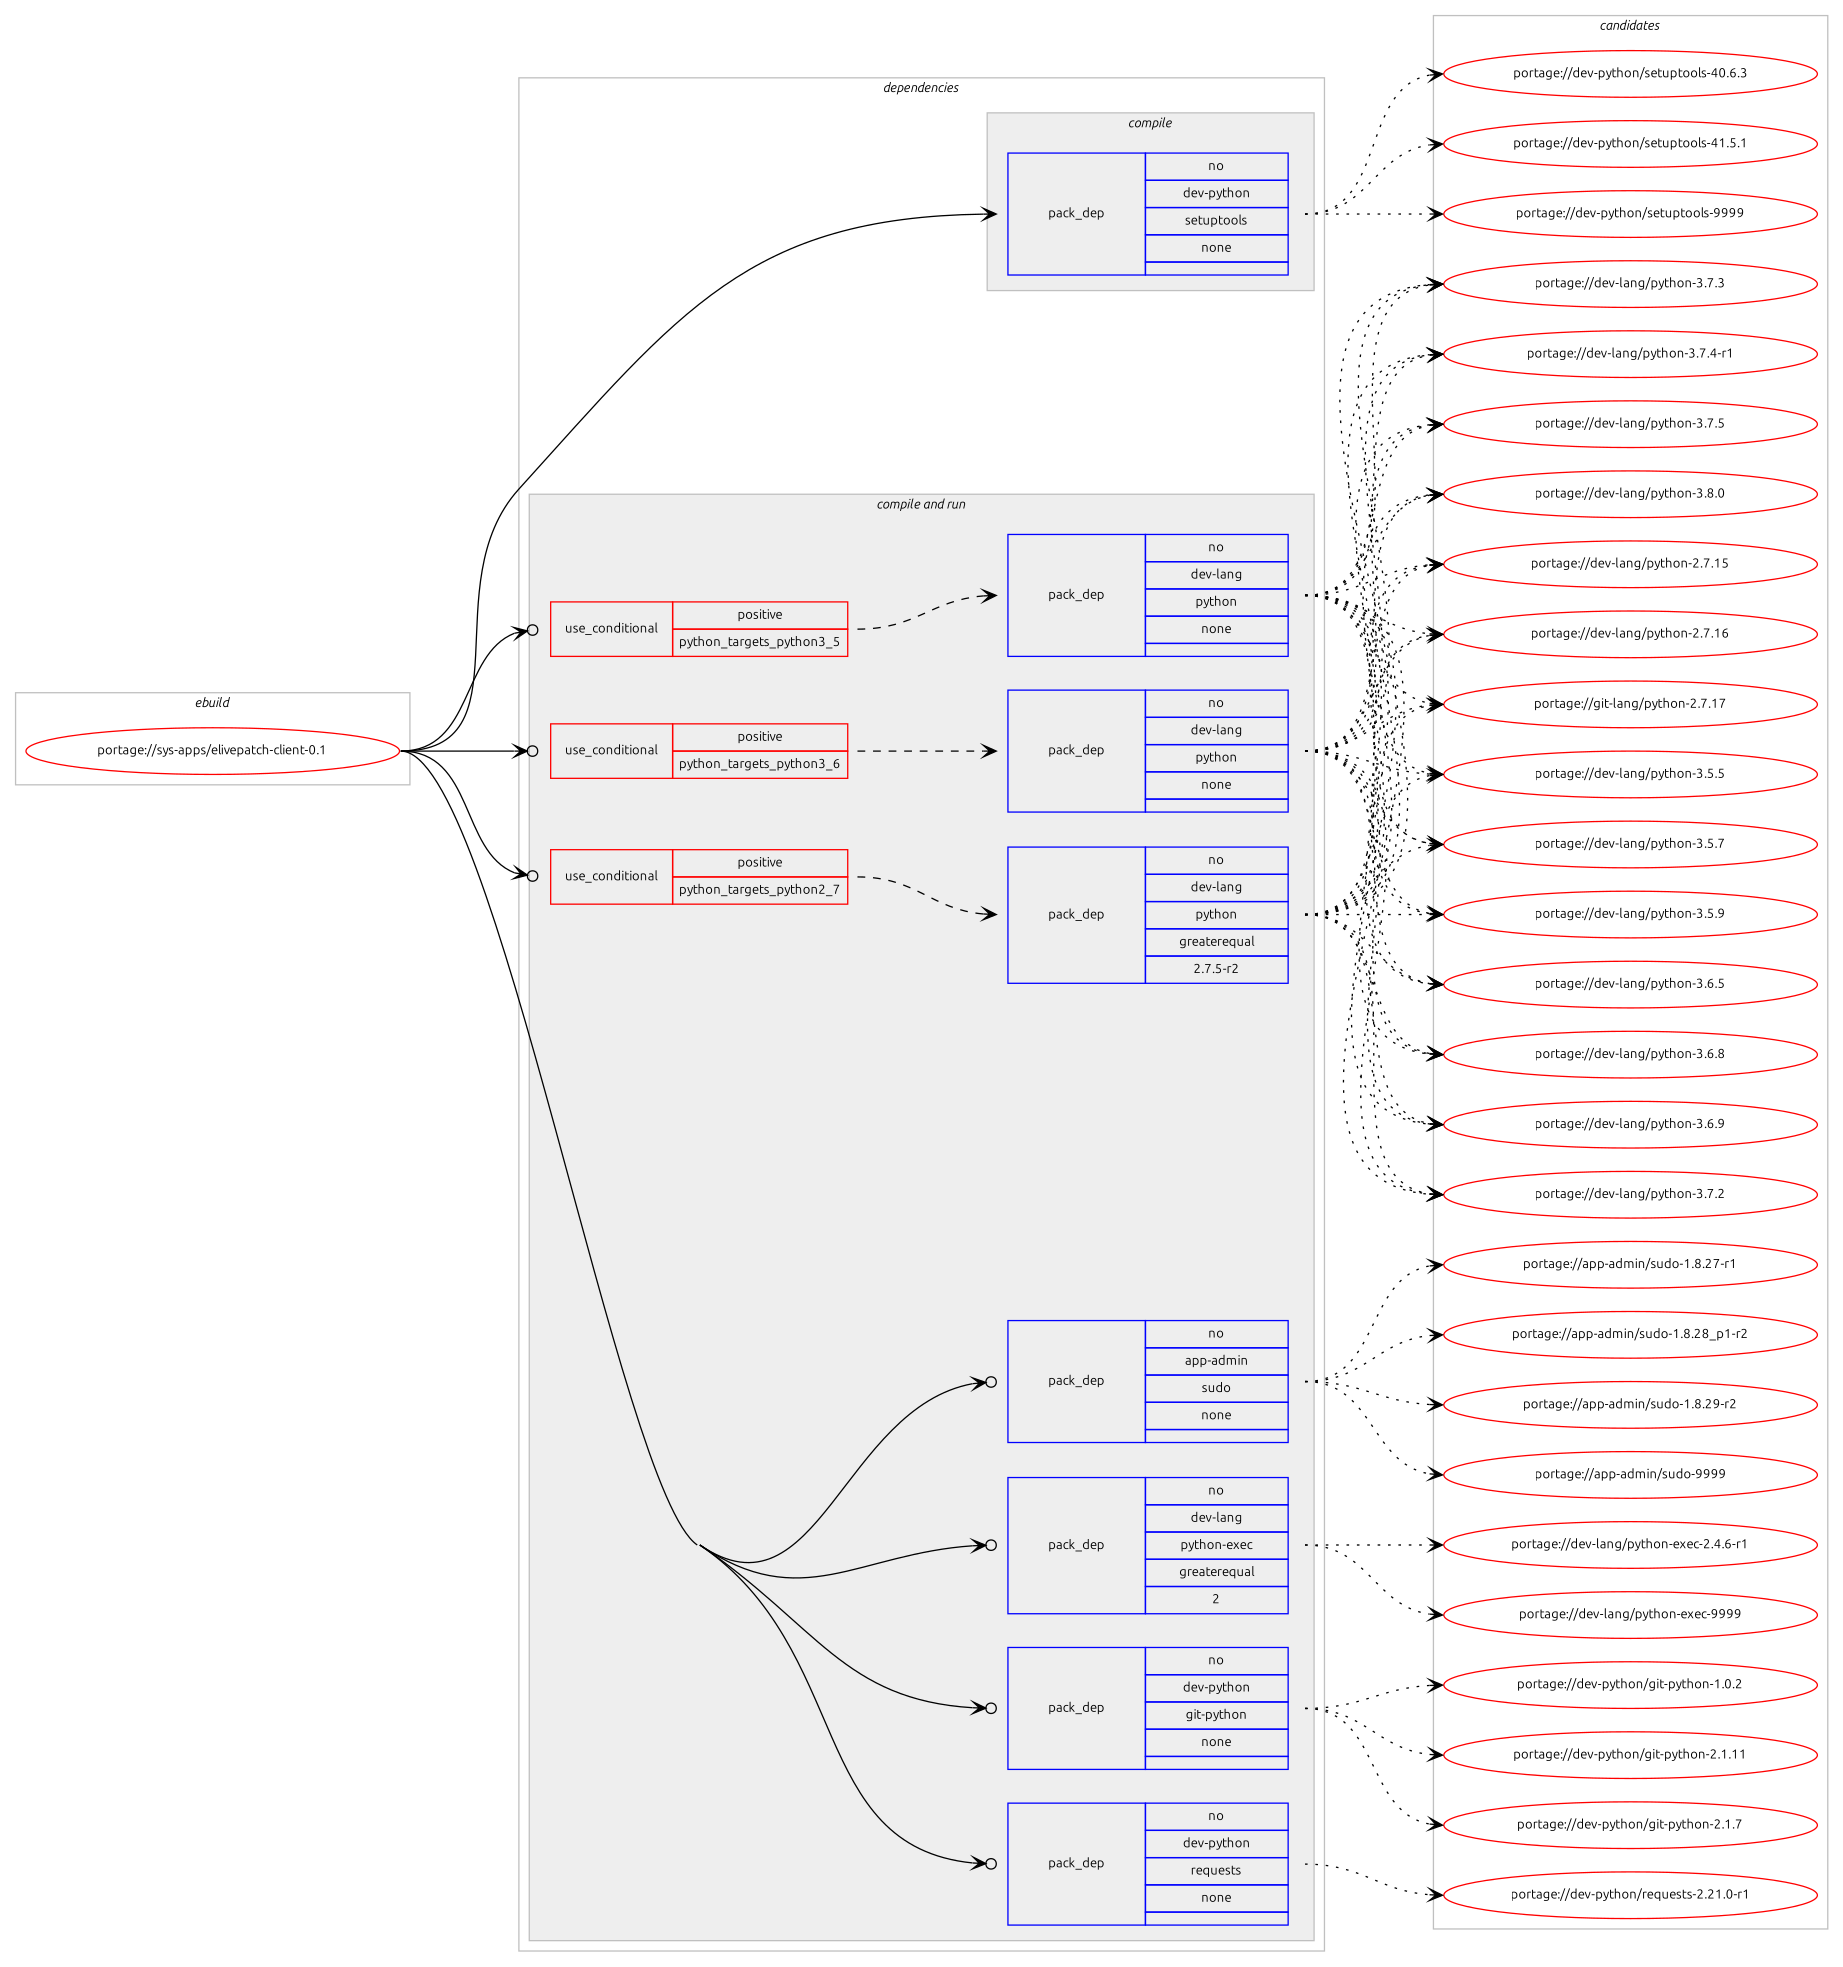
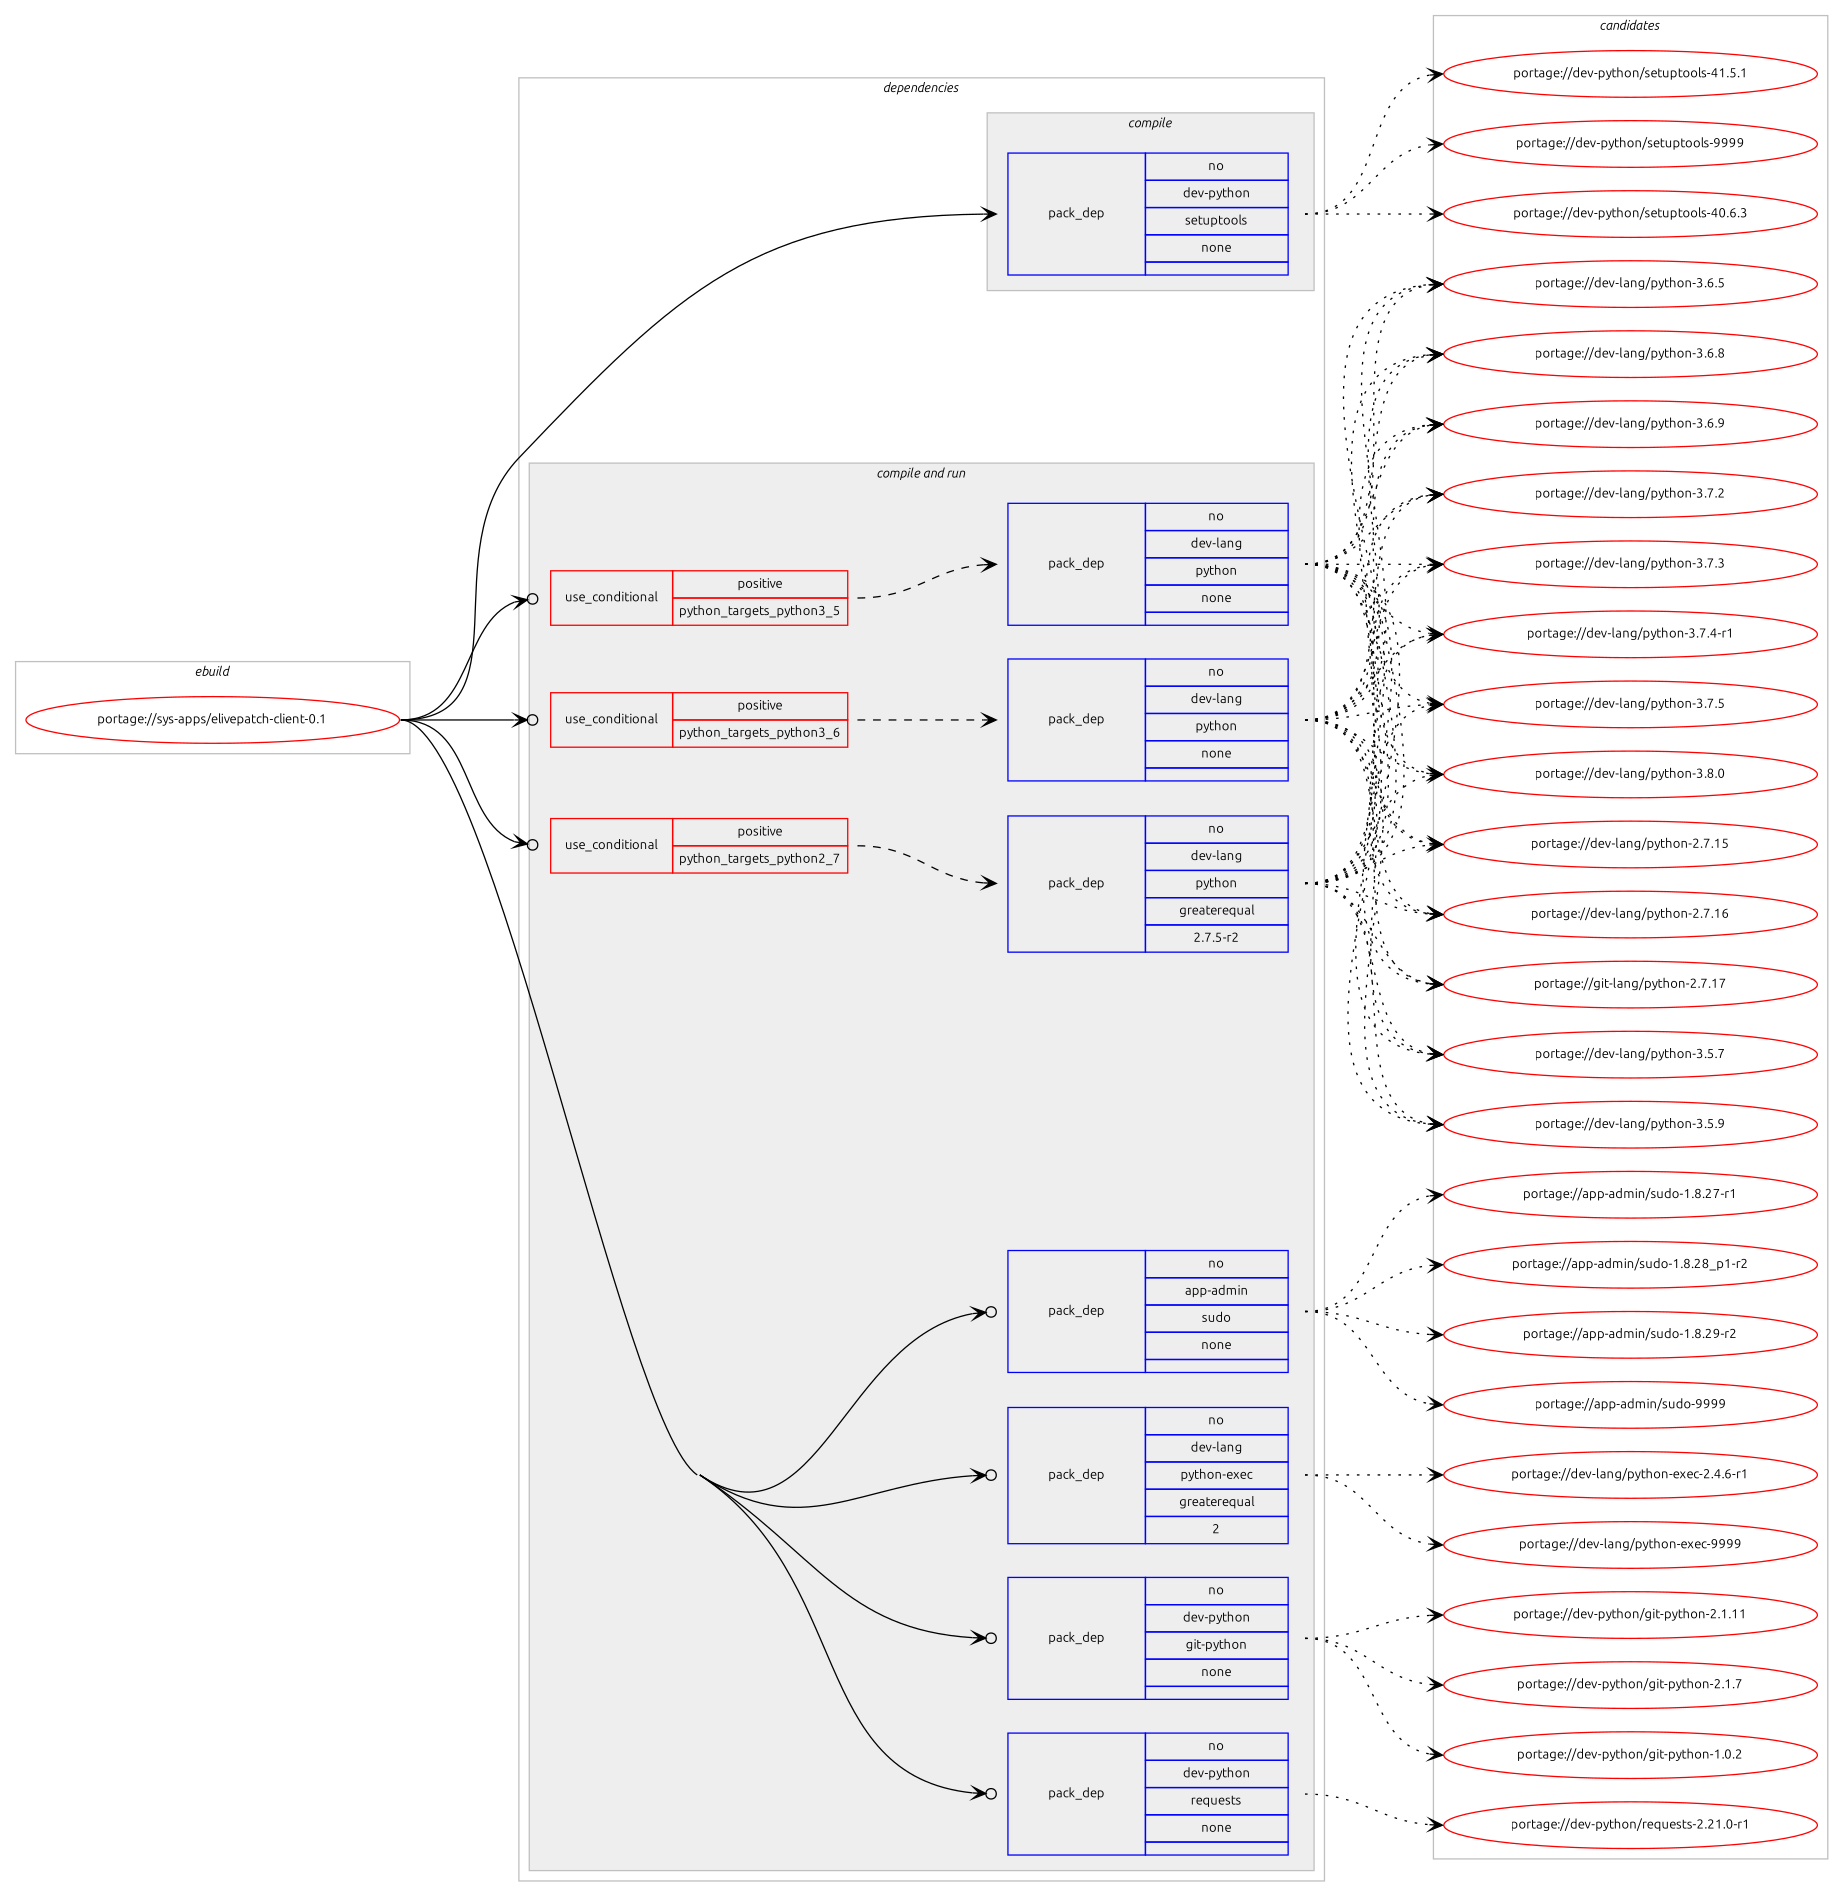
(1631, 774) -> none
